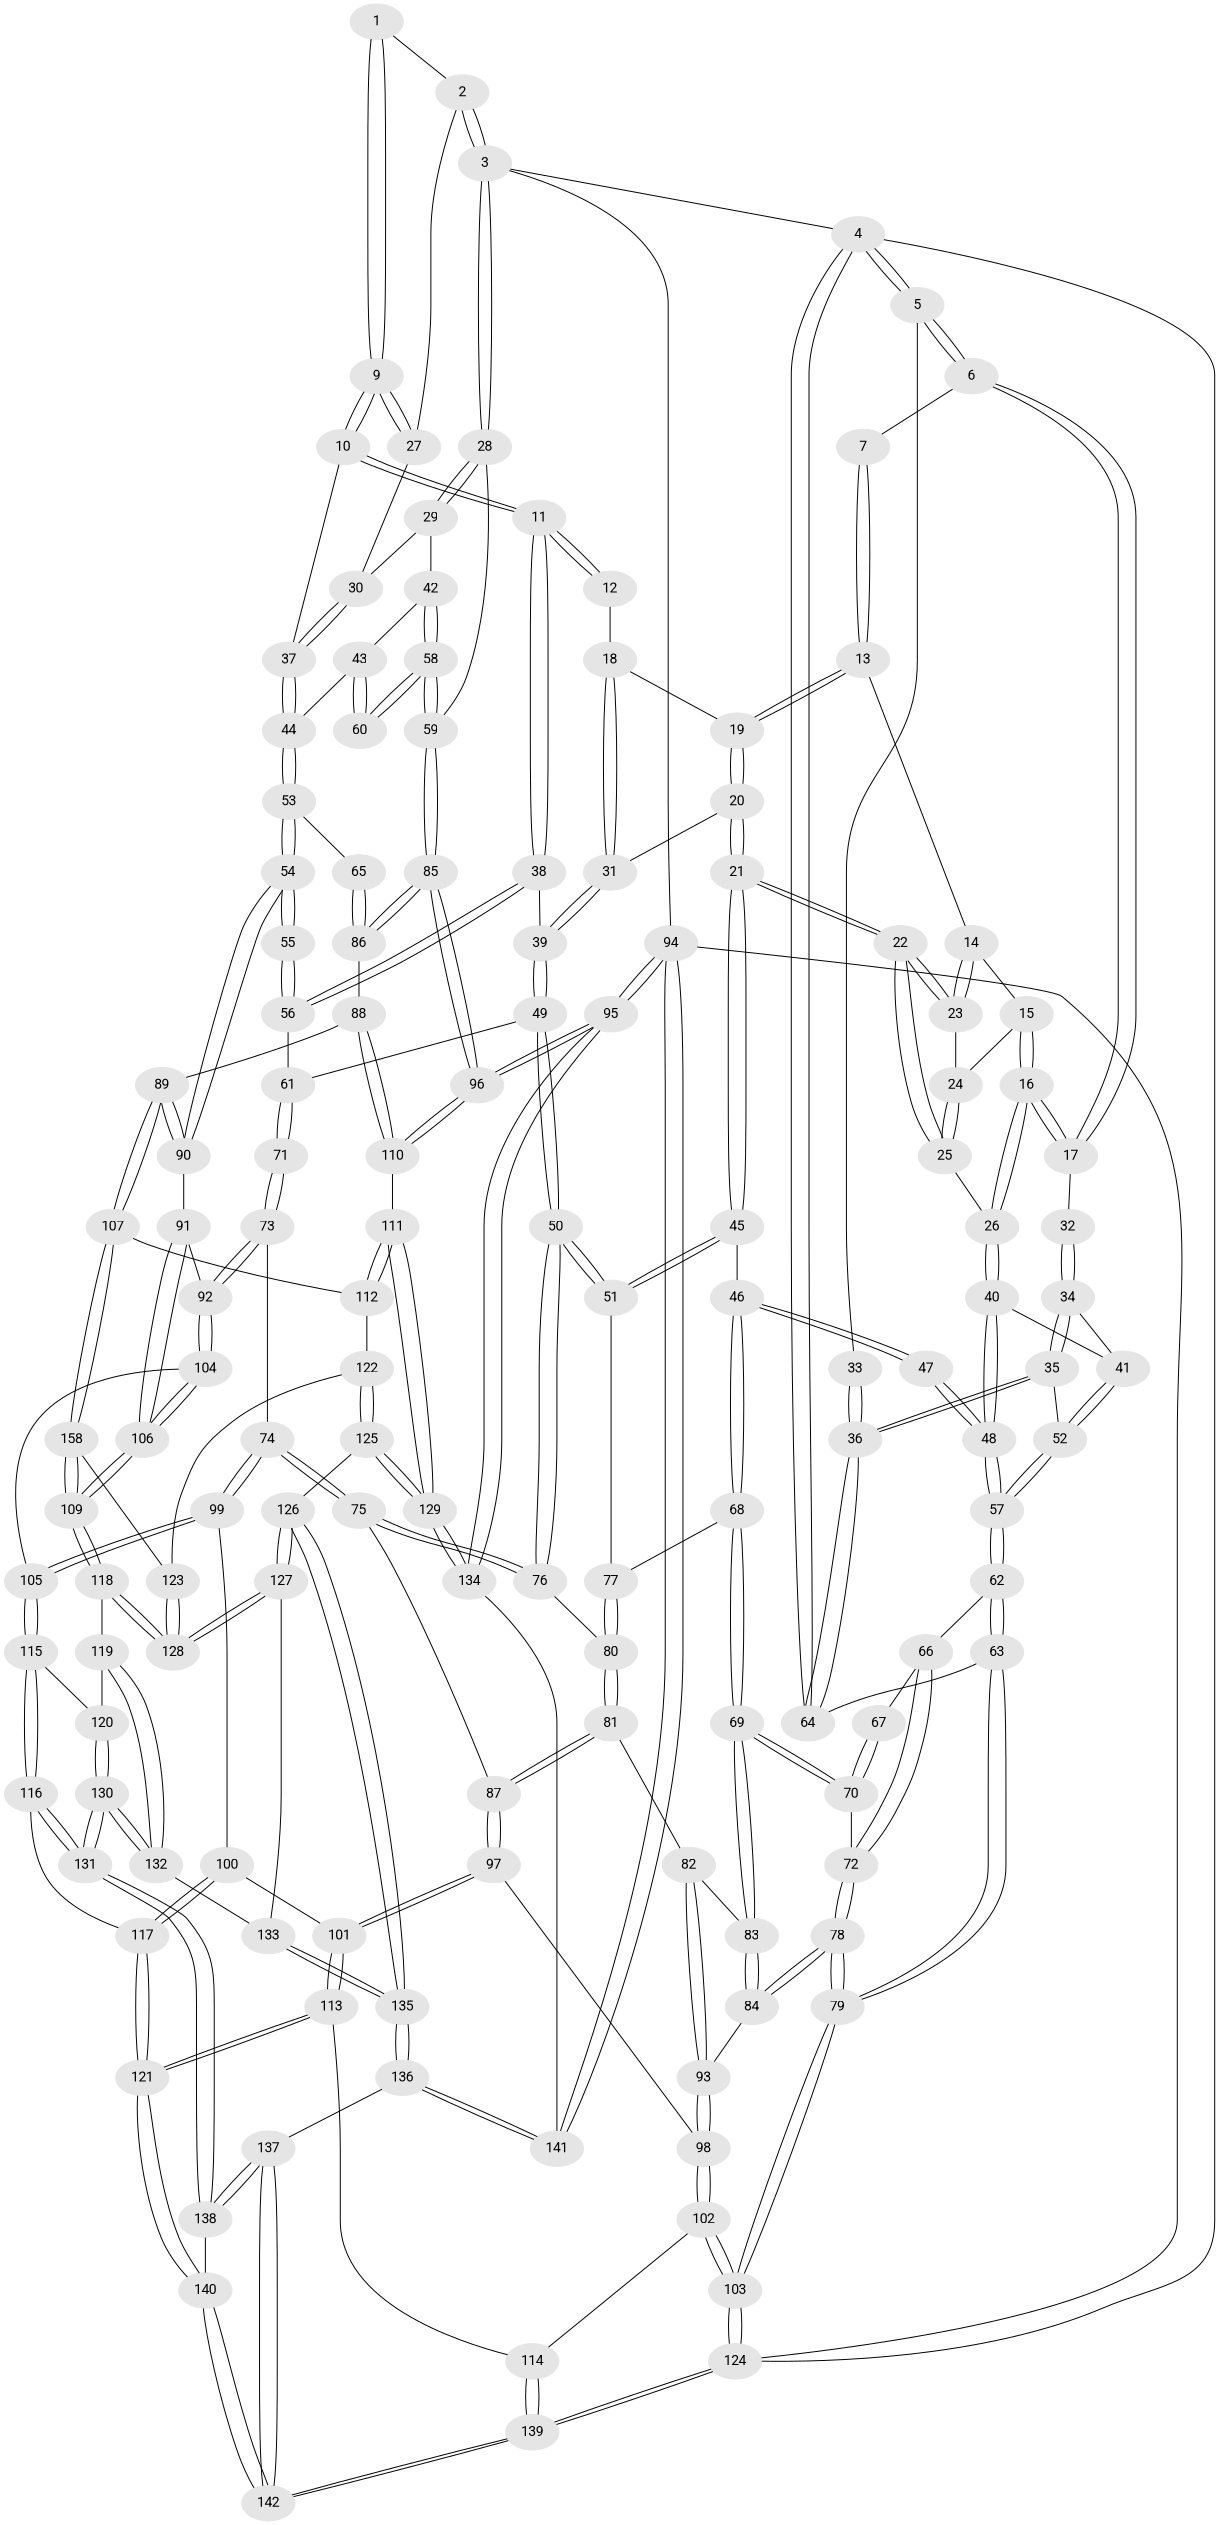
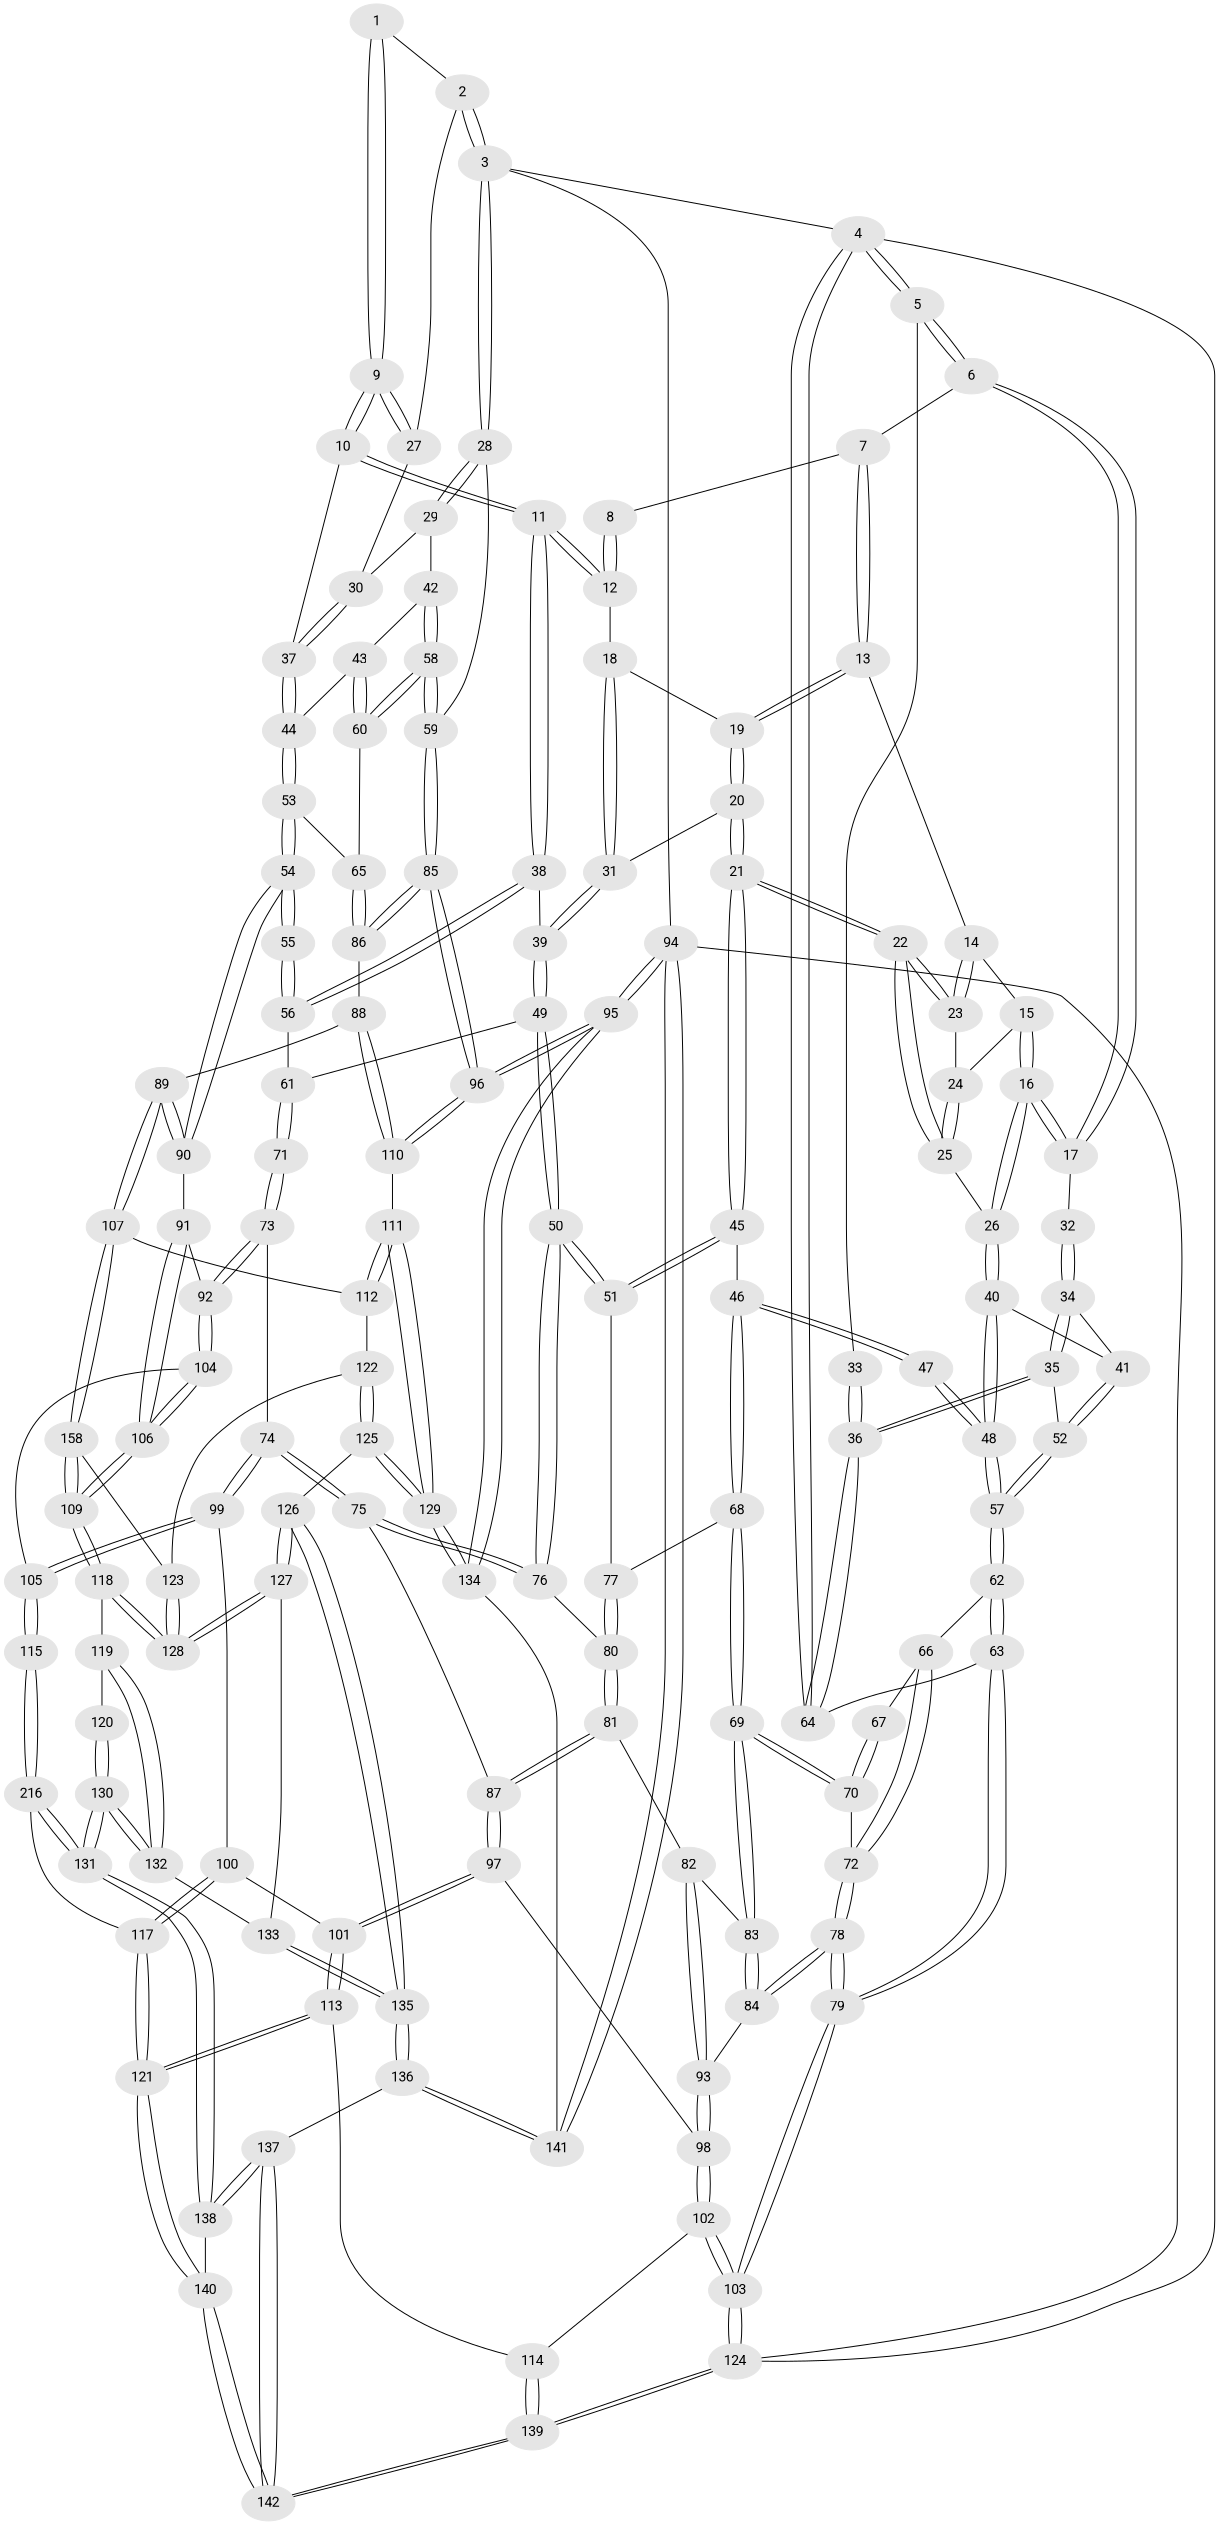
none -> (610, 518)
none -> (359, 802)
(66, 1688) -> none
(31, 1794) -> (31, 1794)
